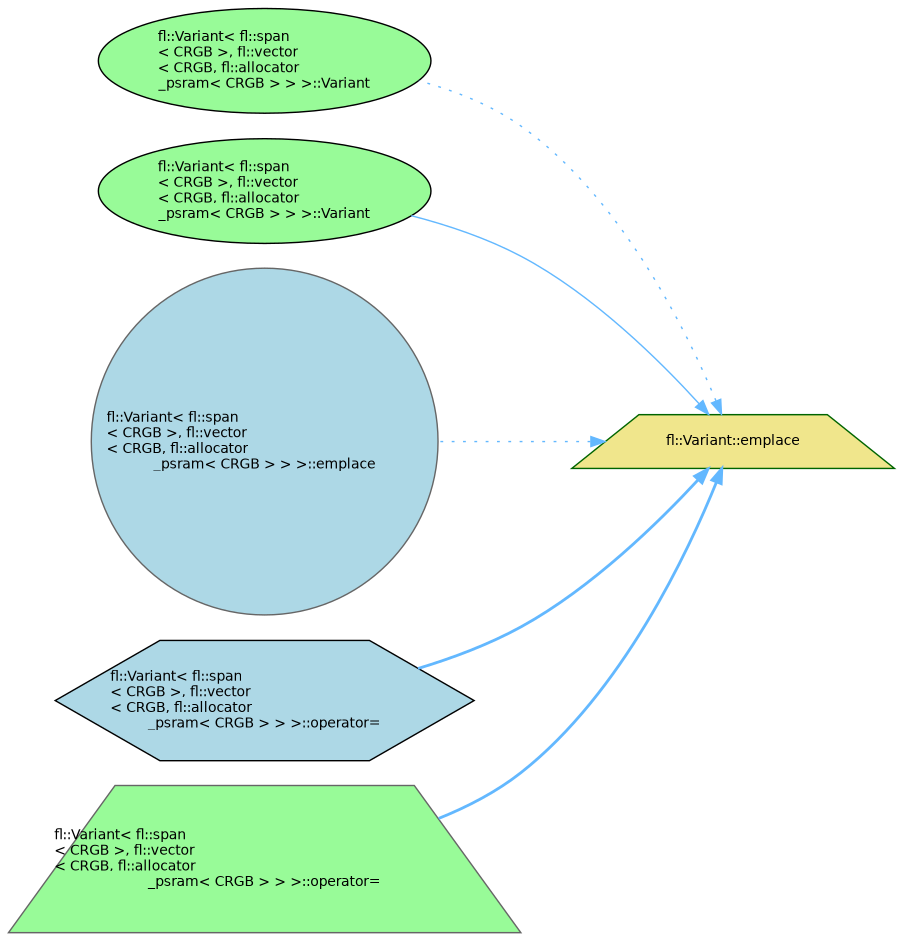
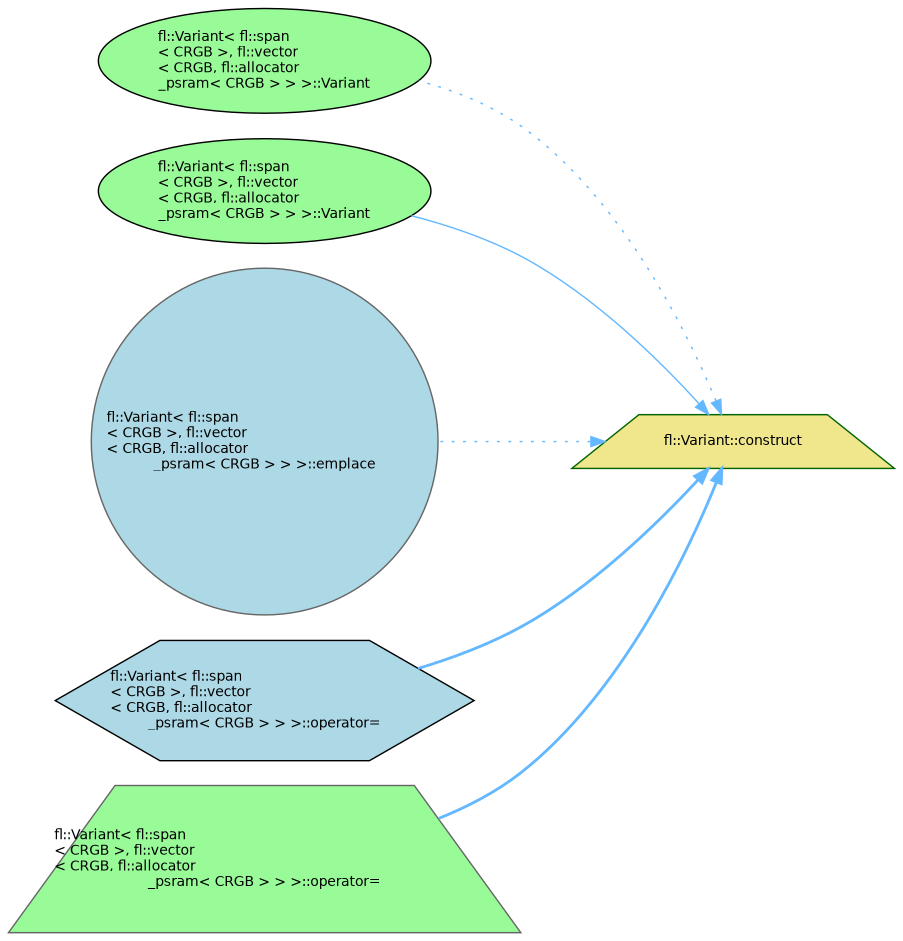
(733, 442) -> (733, 442)
